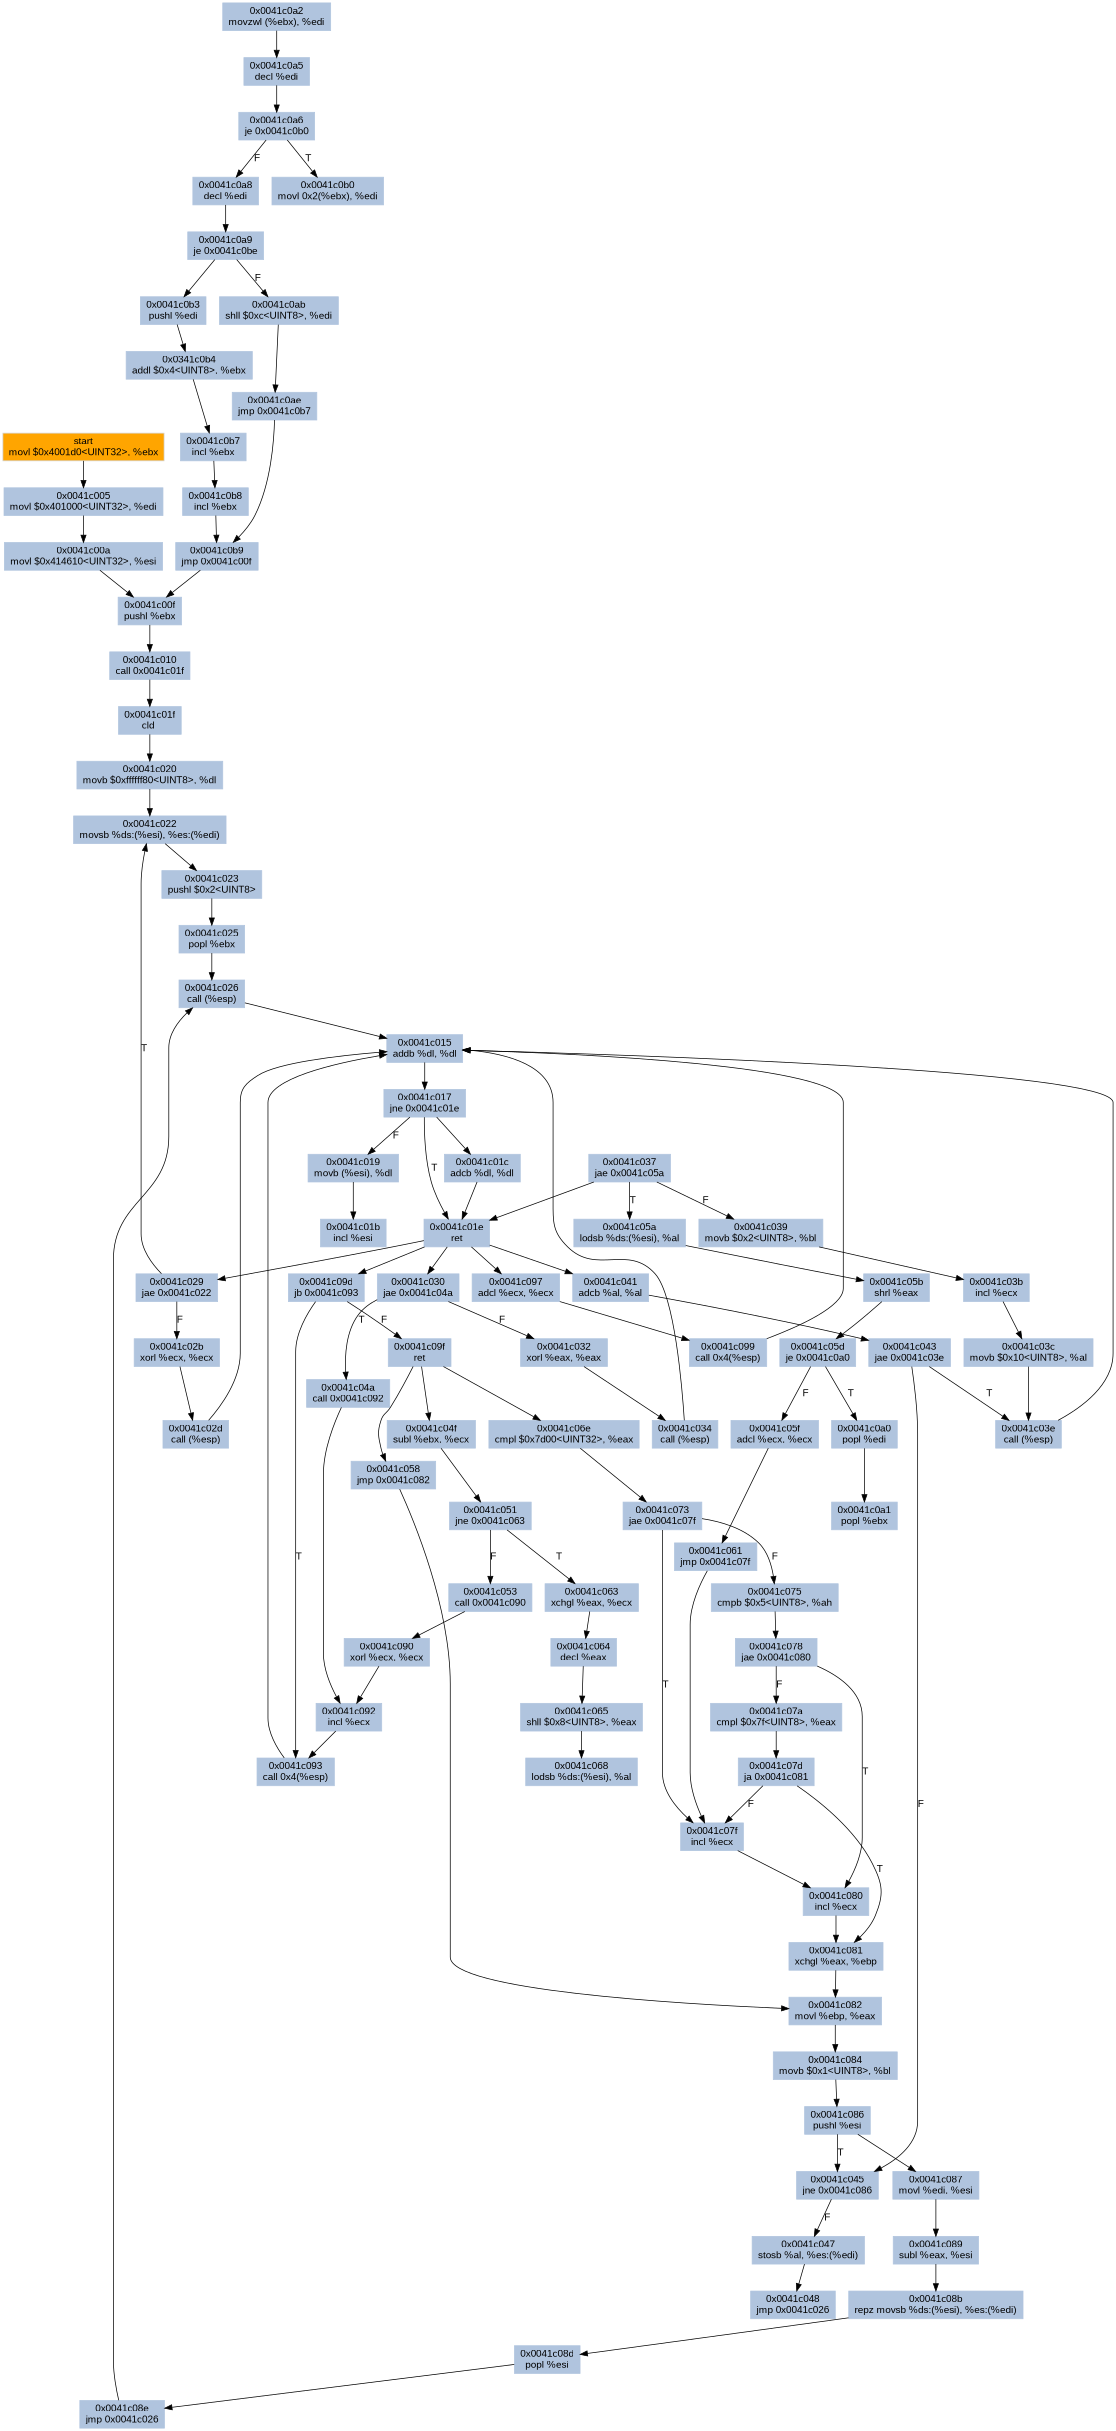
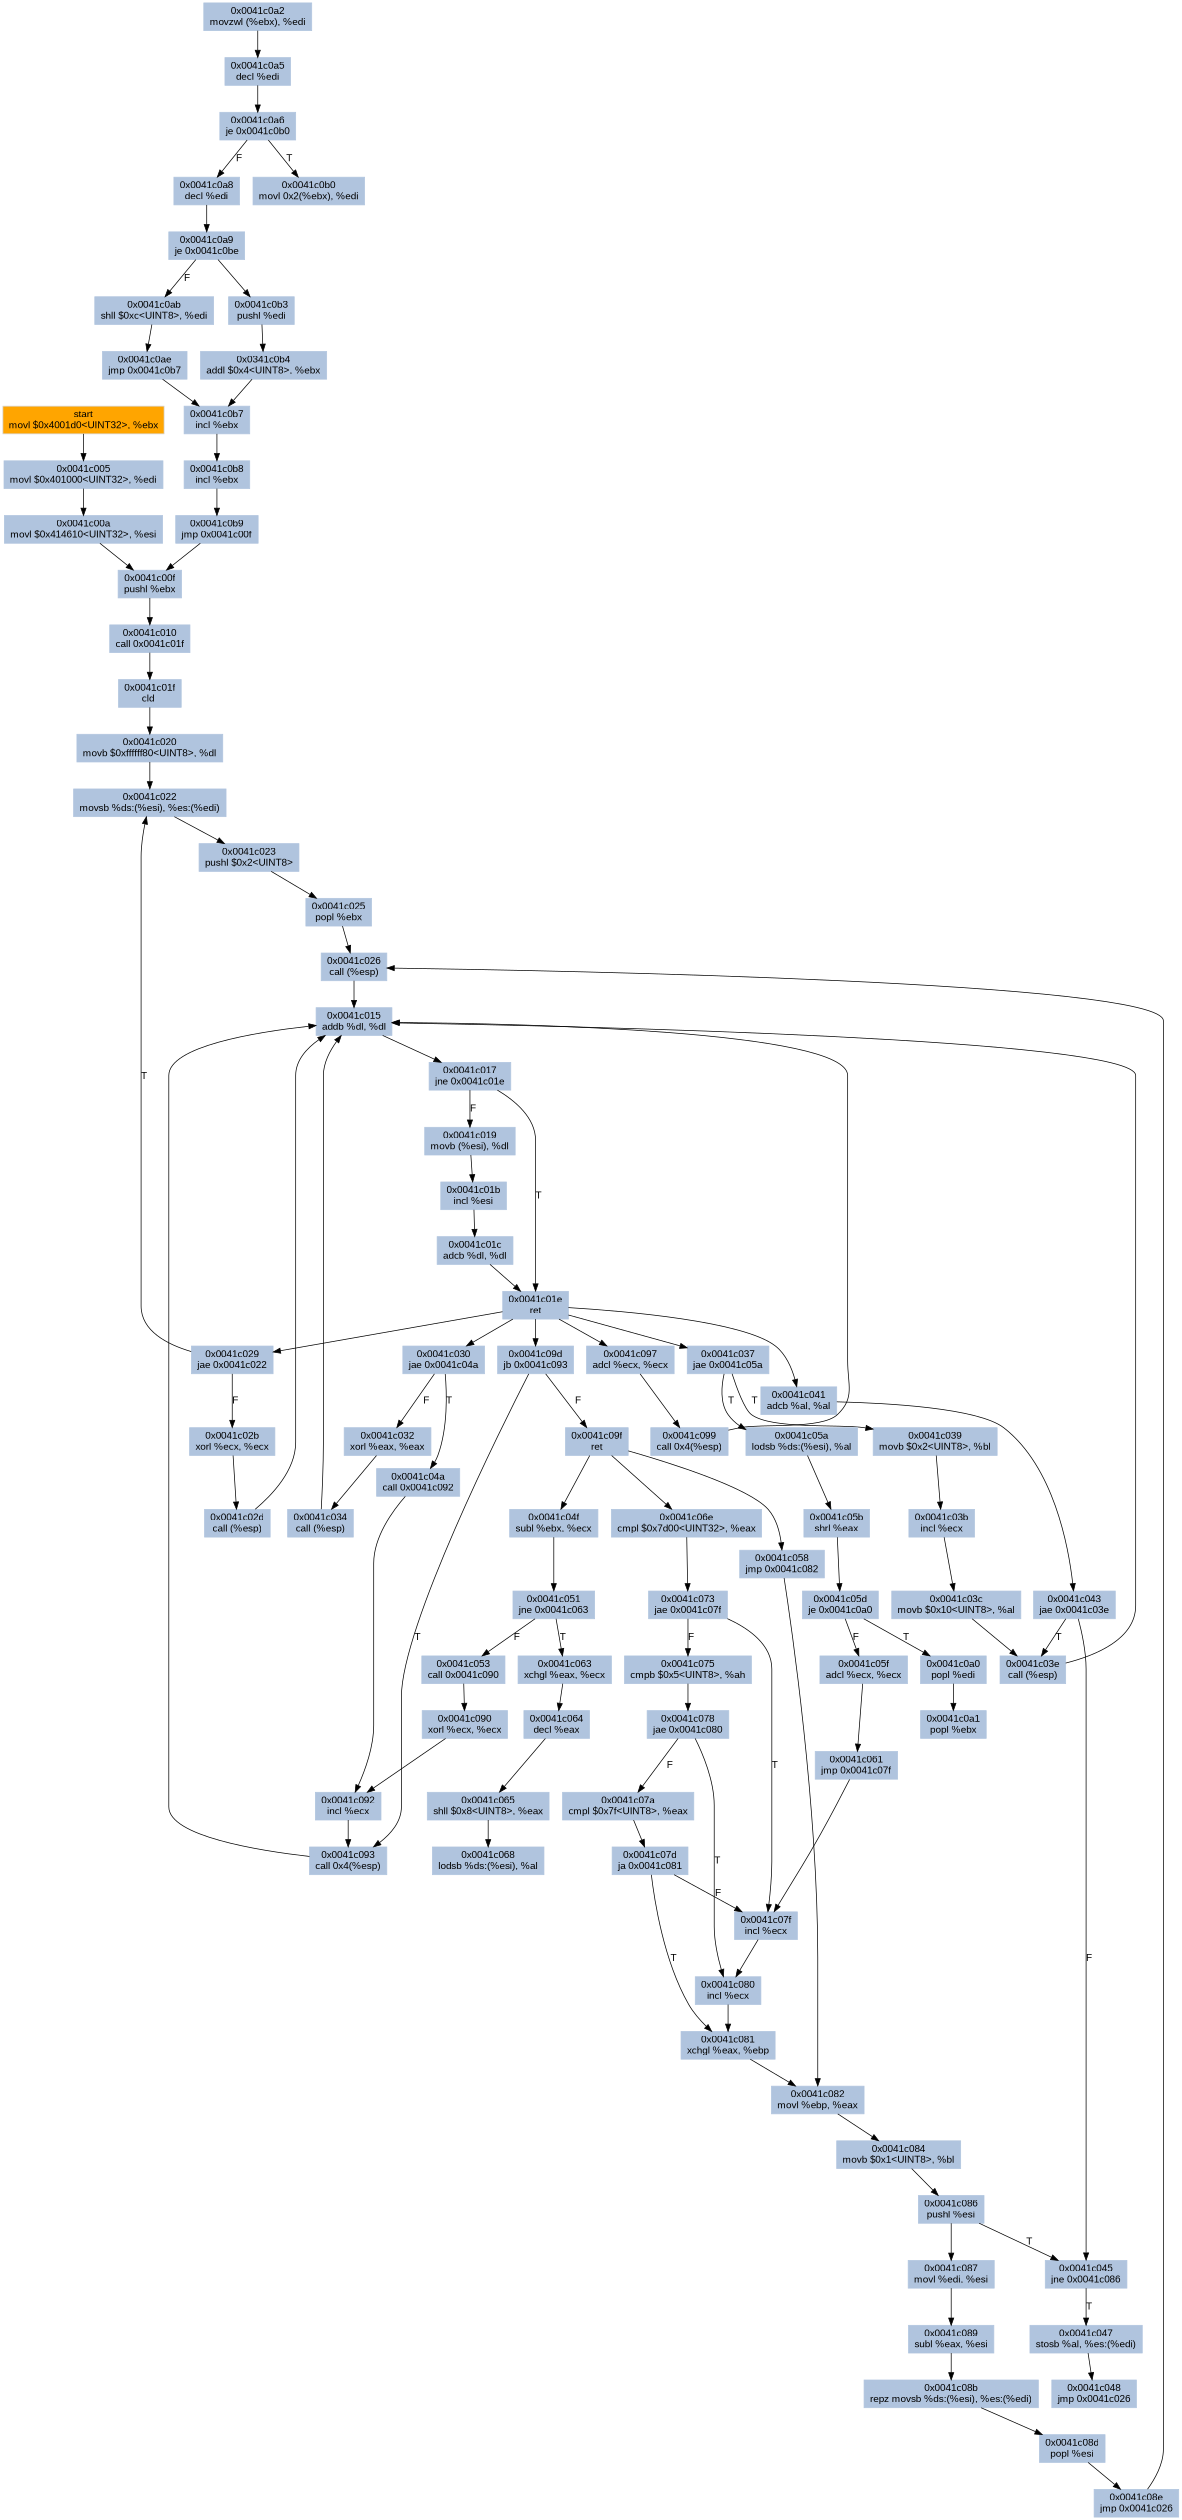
(267, 482) -> (178, 390)
(451, 1133) -> (474, 1219)
(545, 1200) -> (624, 1330)
(706, 1201) -> (755, 1401)
(828, 2218) -> (1089, 2307)
